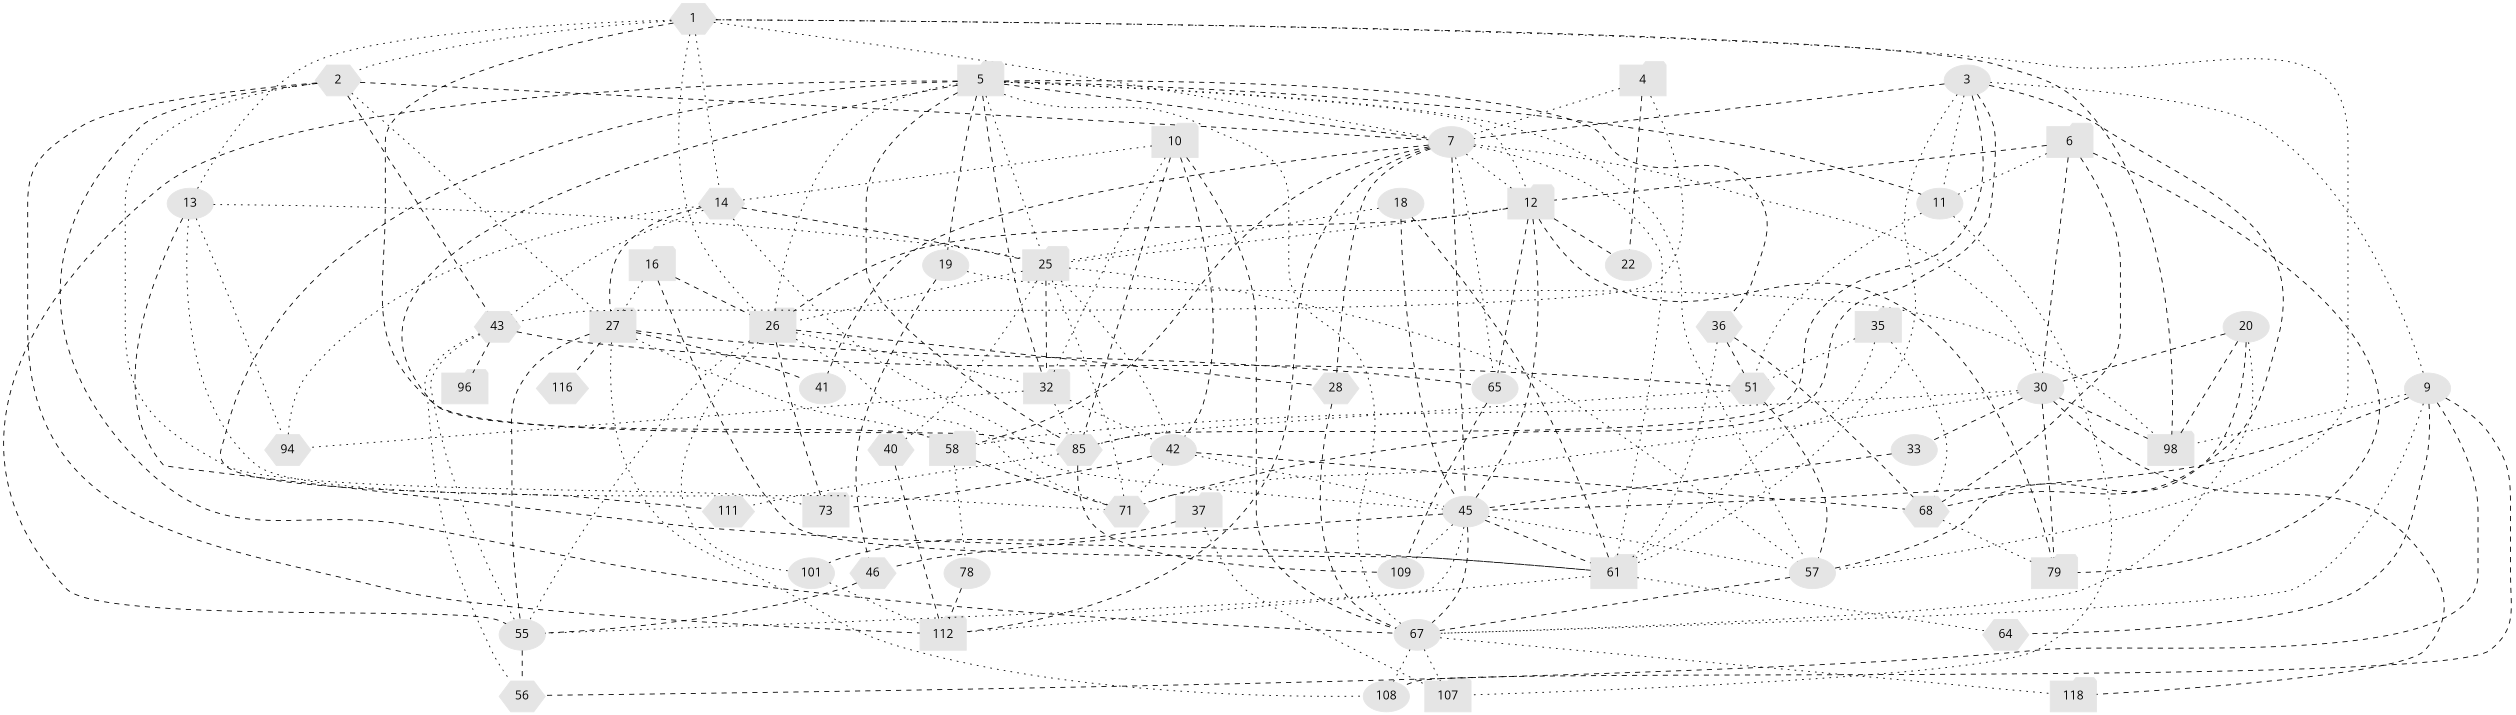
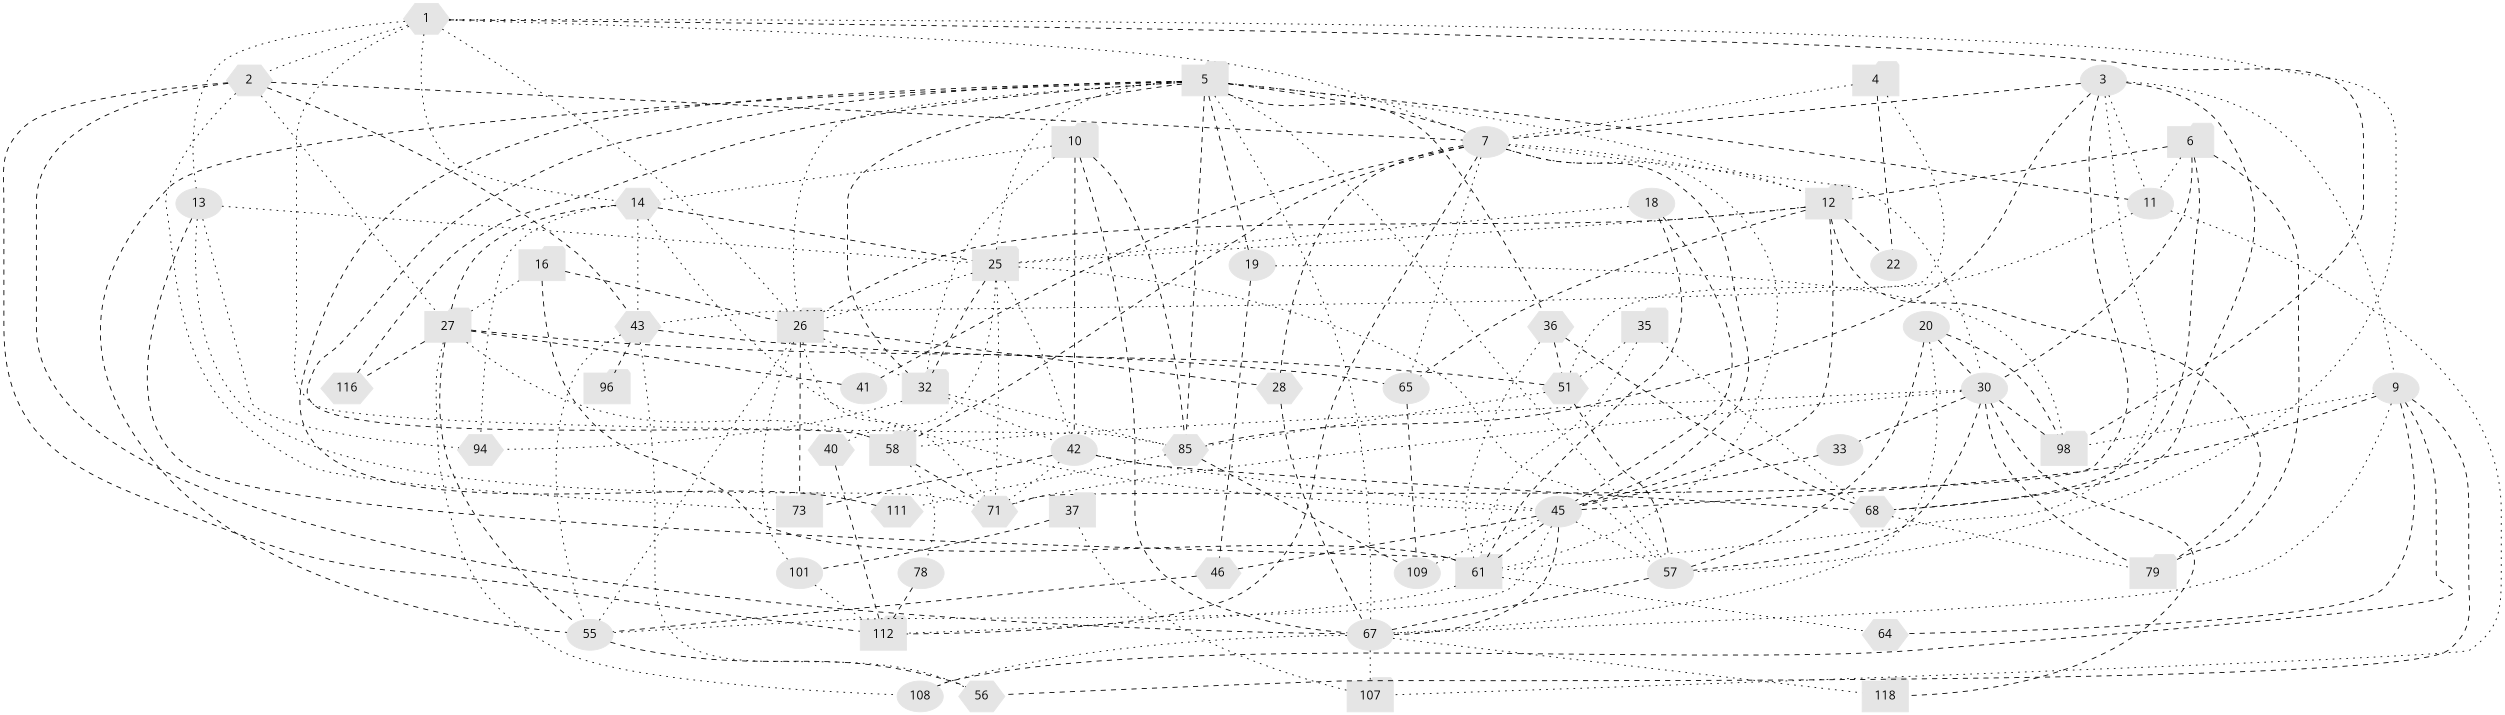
none -> (733, 145)
(402, 369) -> (520, 423)
none -> (1872, 540)
